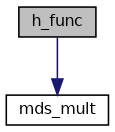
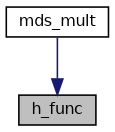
(57, 58) -> (57, 58)
